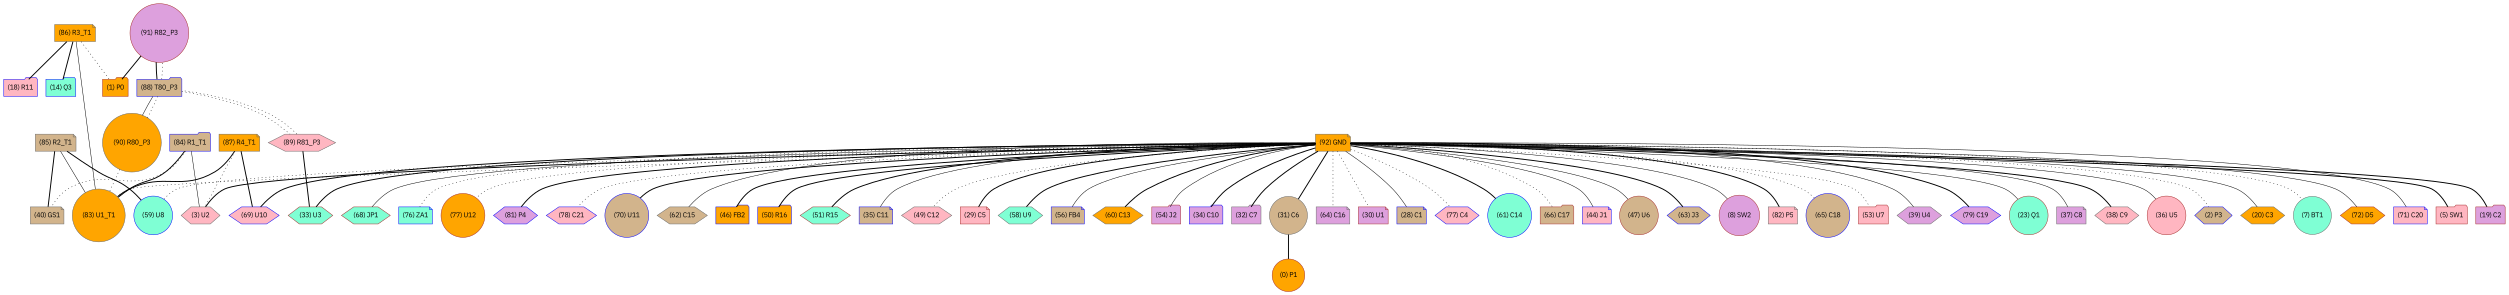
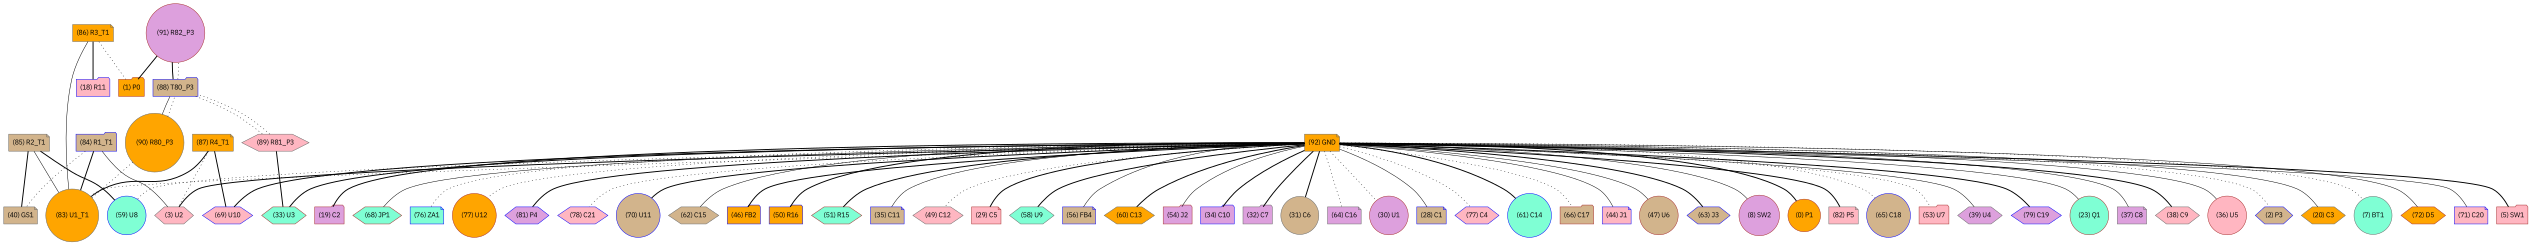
(61, 88) -> none
(1373, 215) -> (1389, 215)
(1288, 247) -> (1689, 163)
